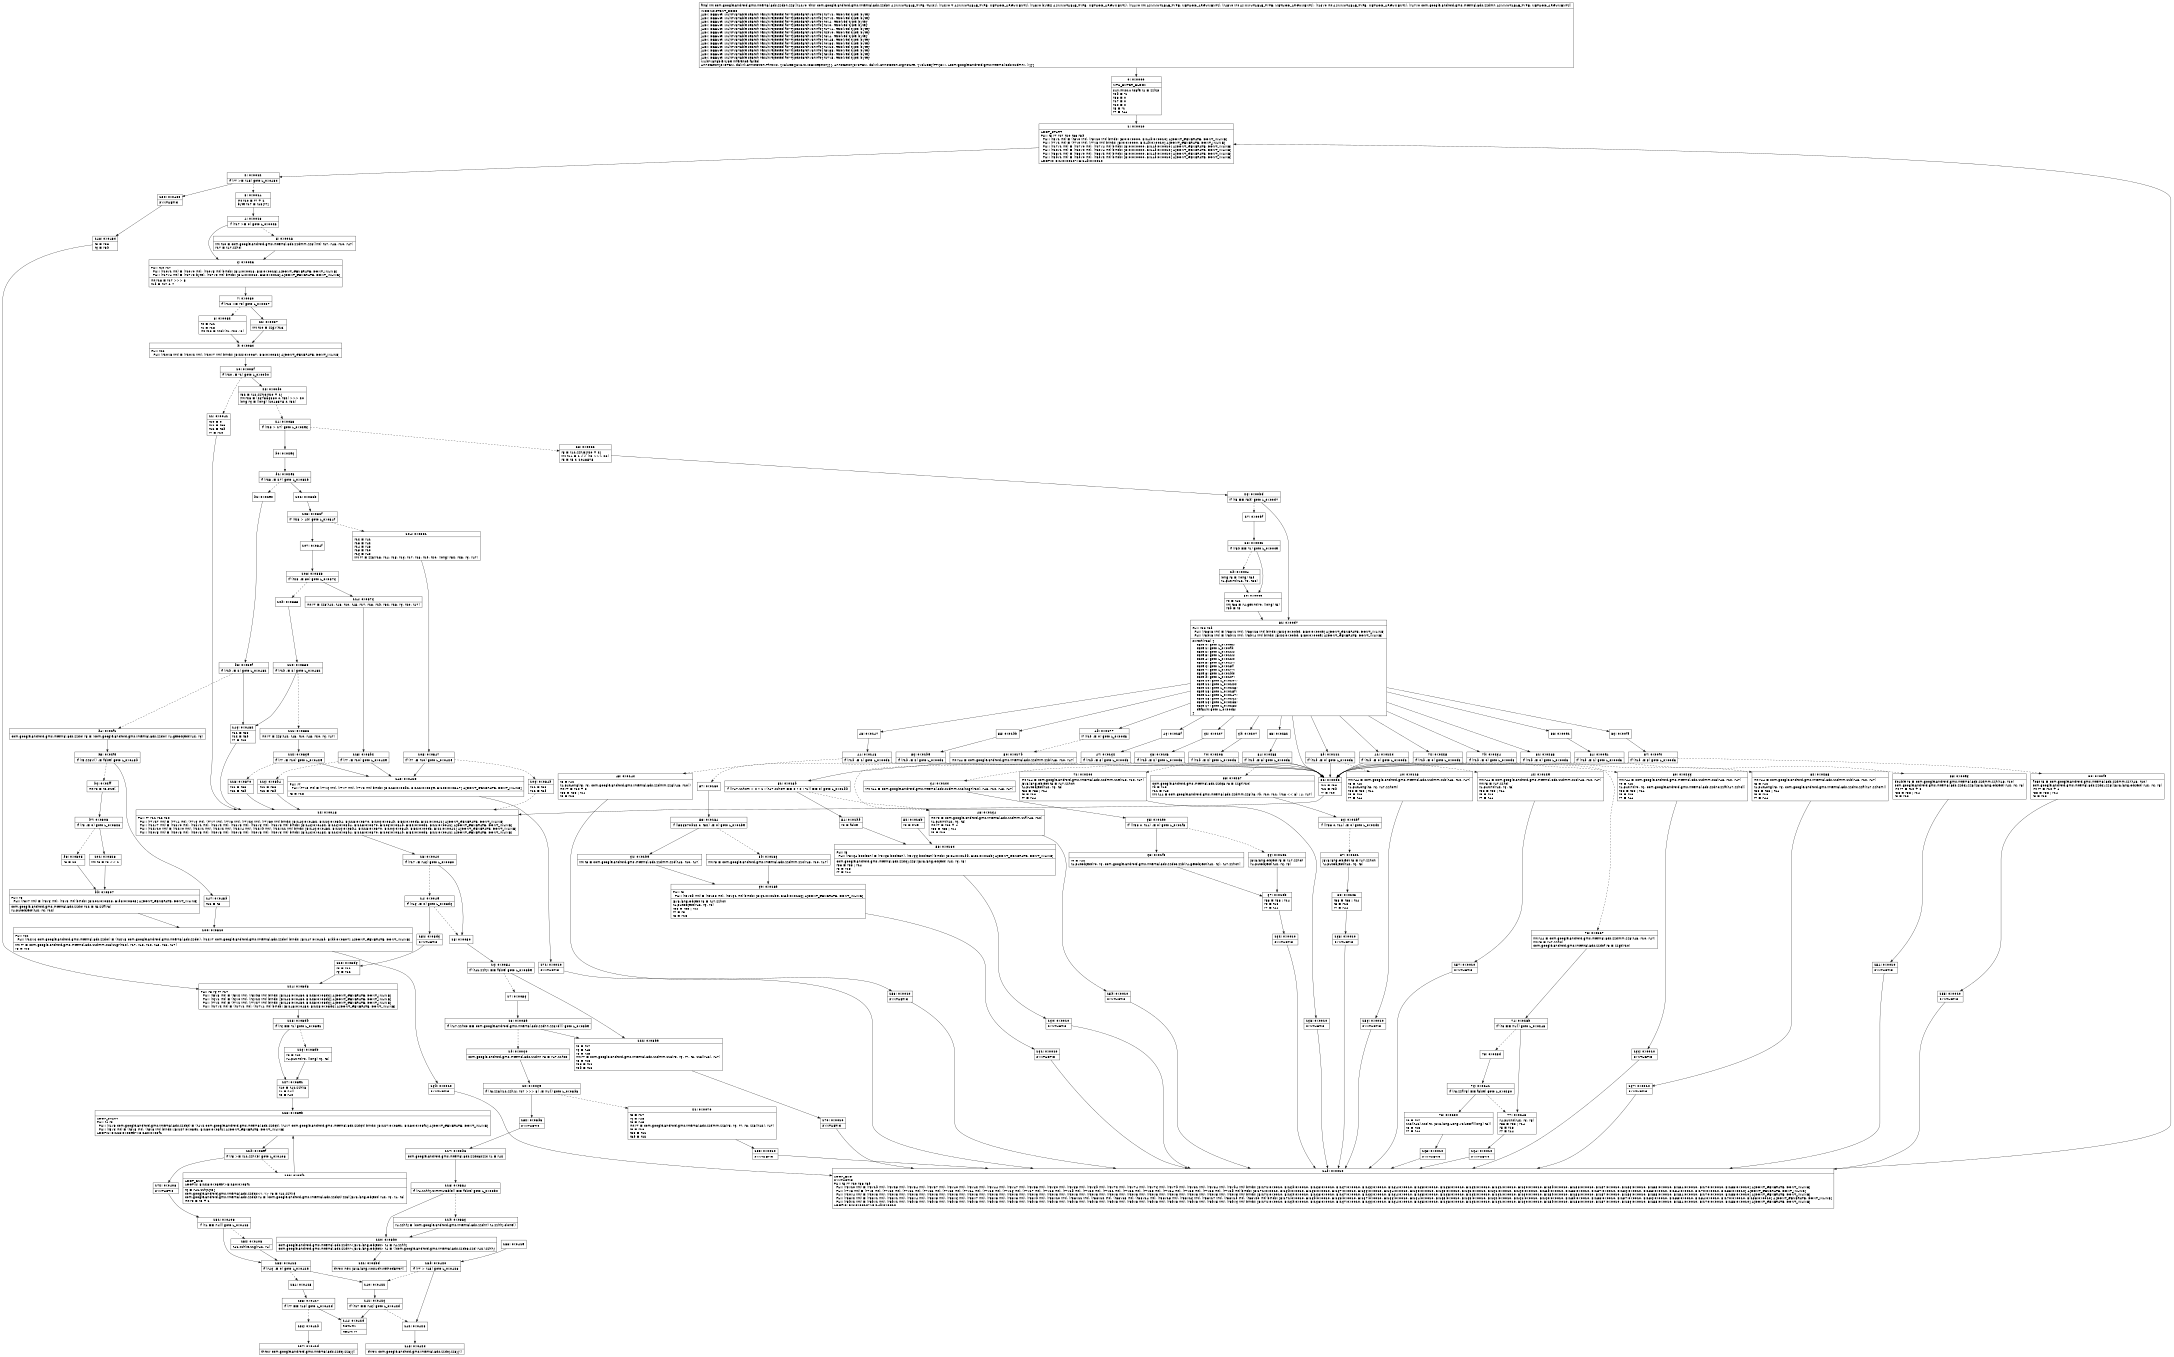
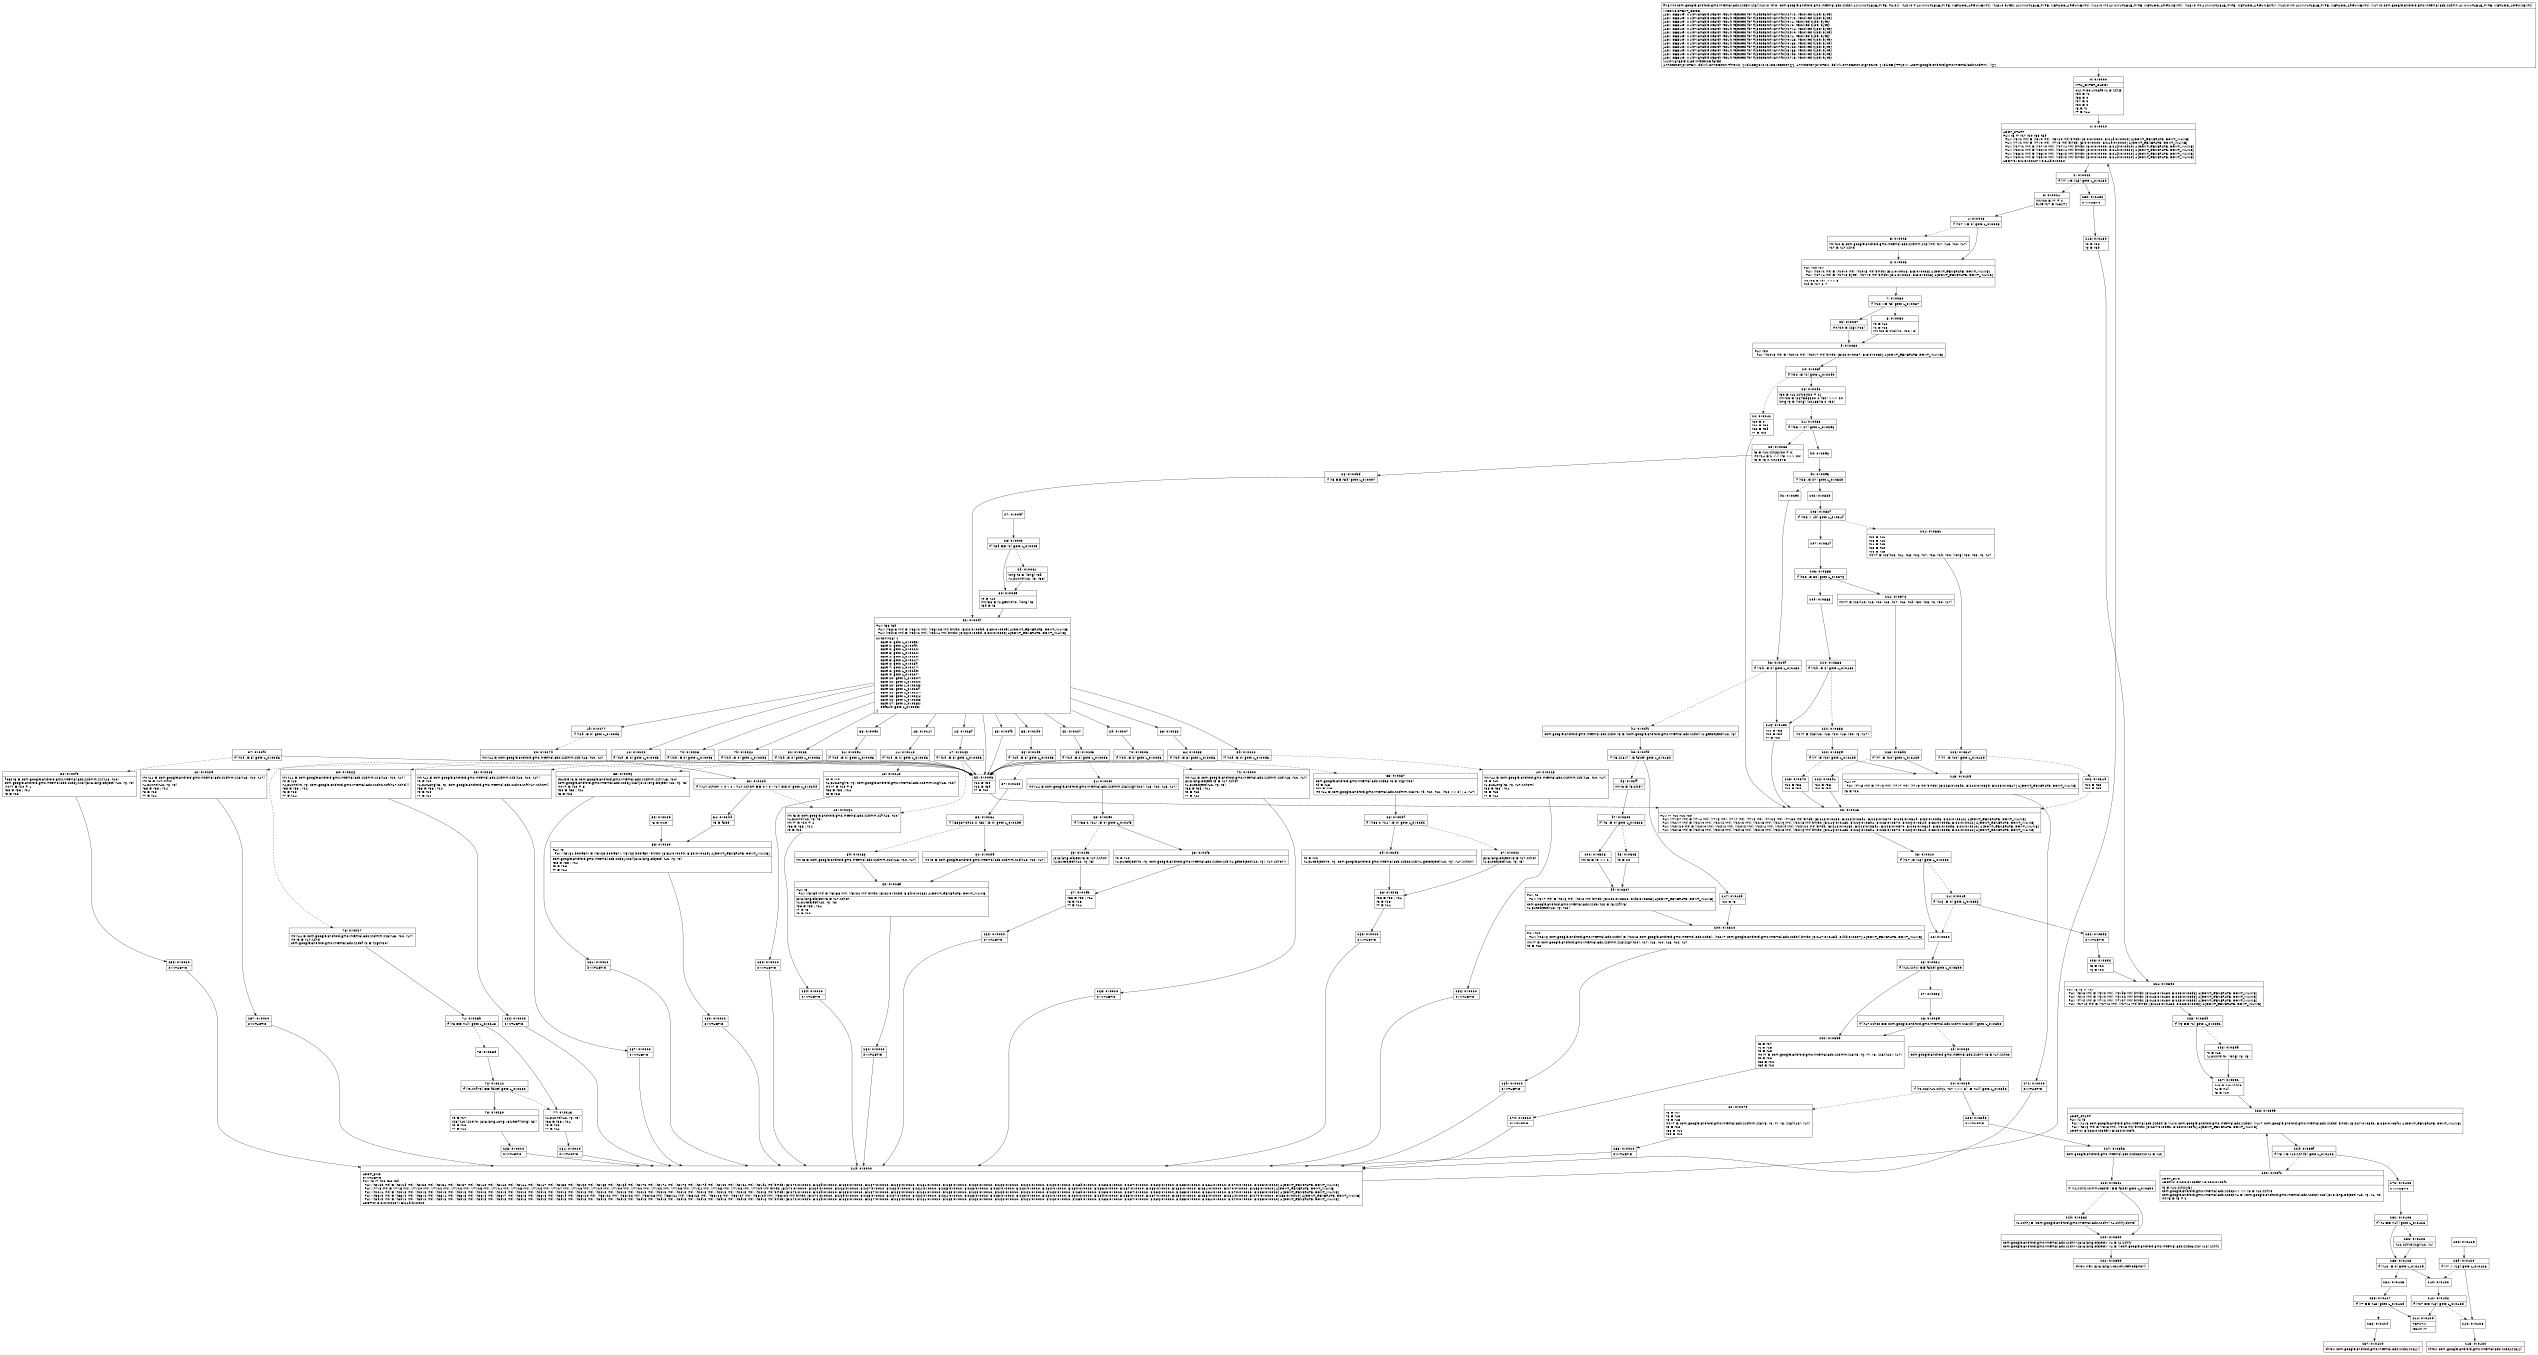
(1254, 506) -> none
(1635, 744) -> (996, 754)
none -> (1389, 857)
